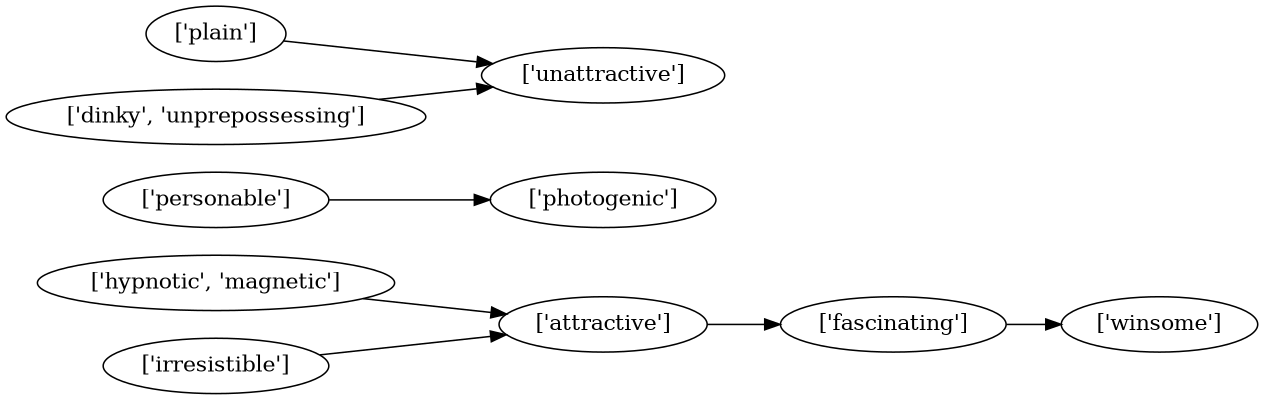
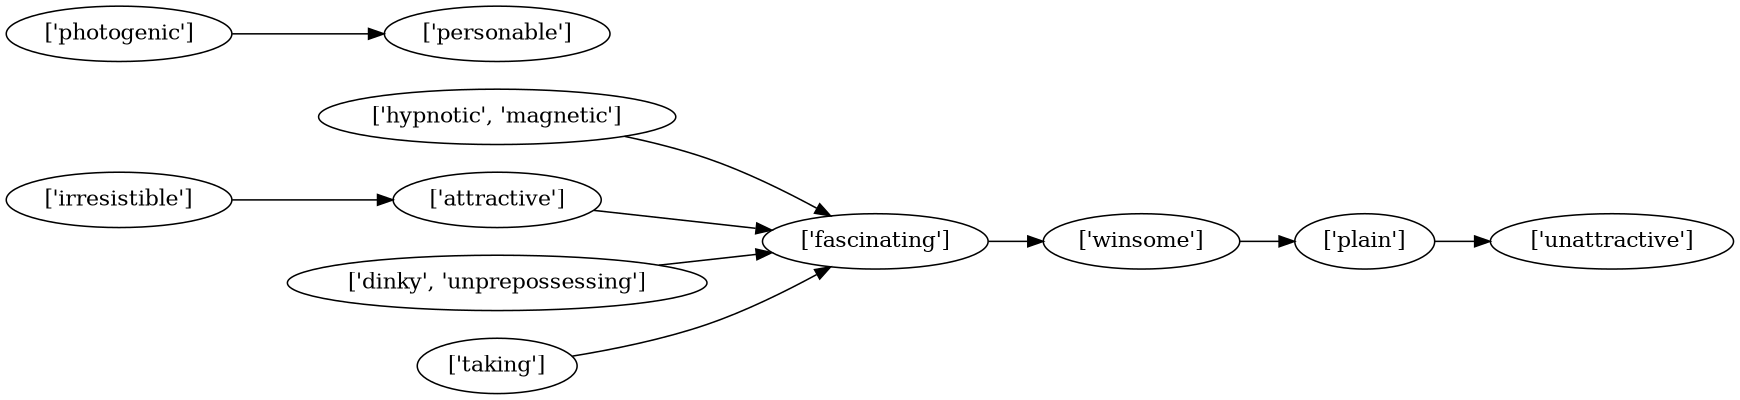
(428, 94) -> (708, 260)
(402, 200) -> (300, 34)
none -> (1259, 241)
(427, 306) -> (724, 164)
none -> (497, 366)
